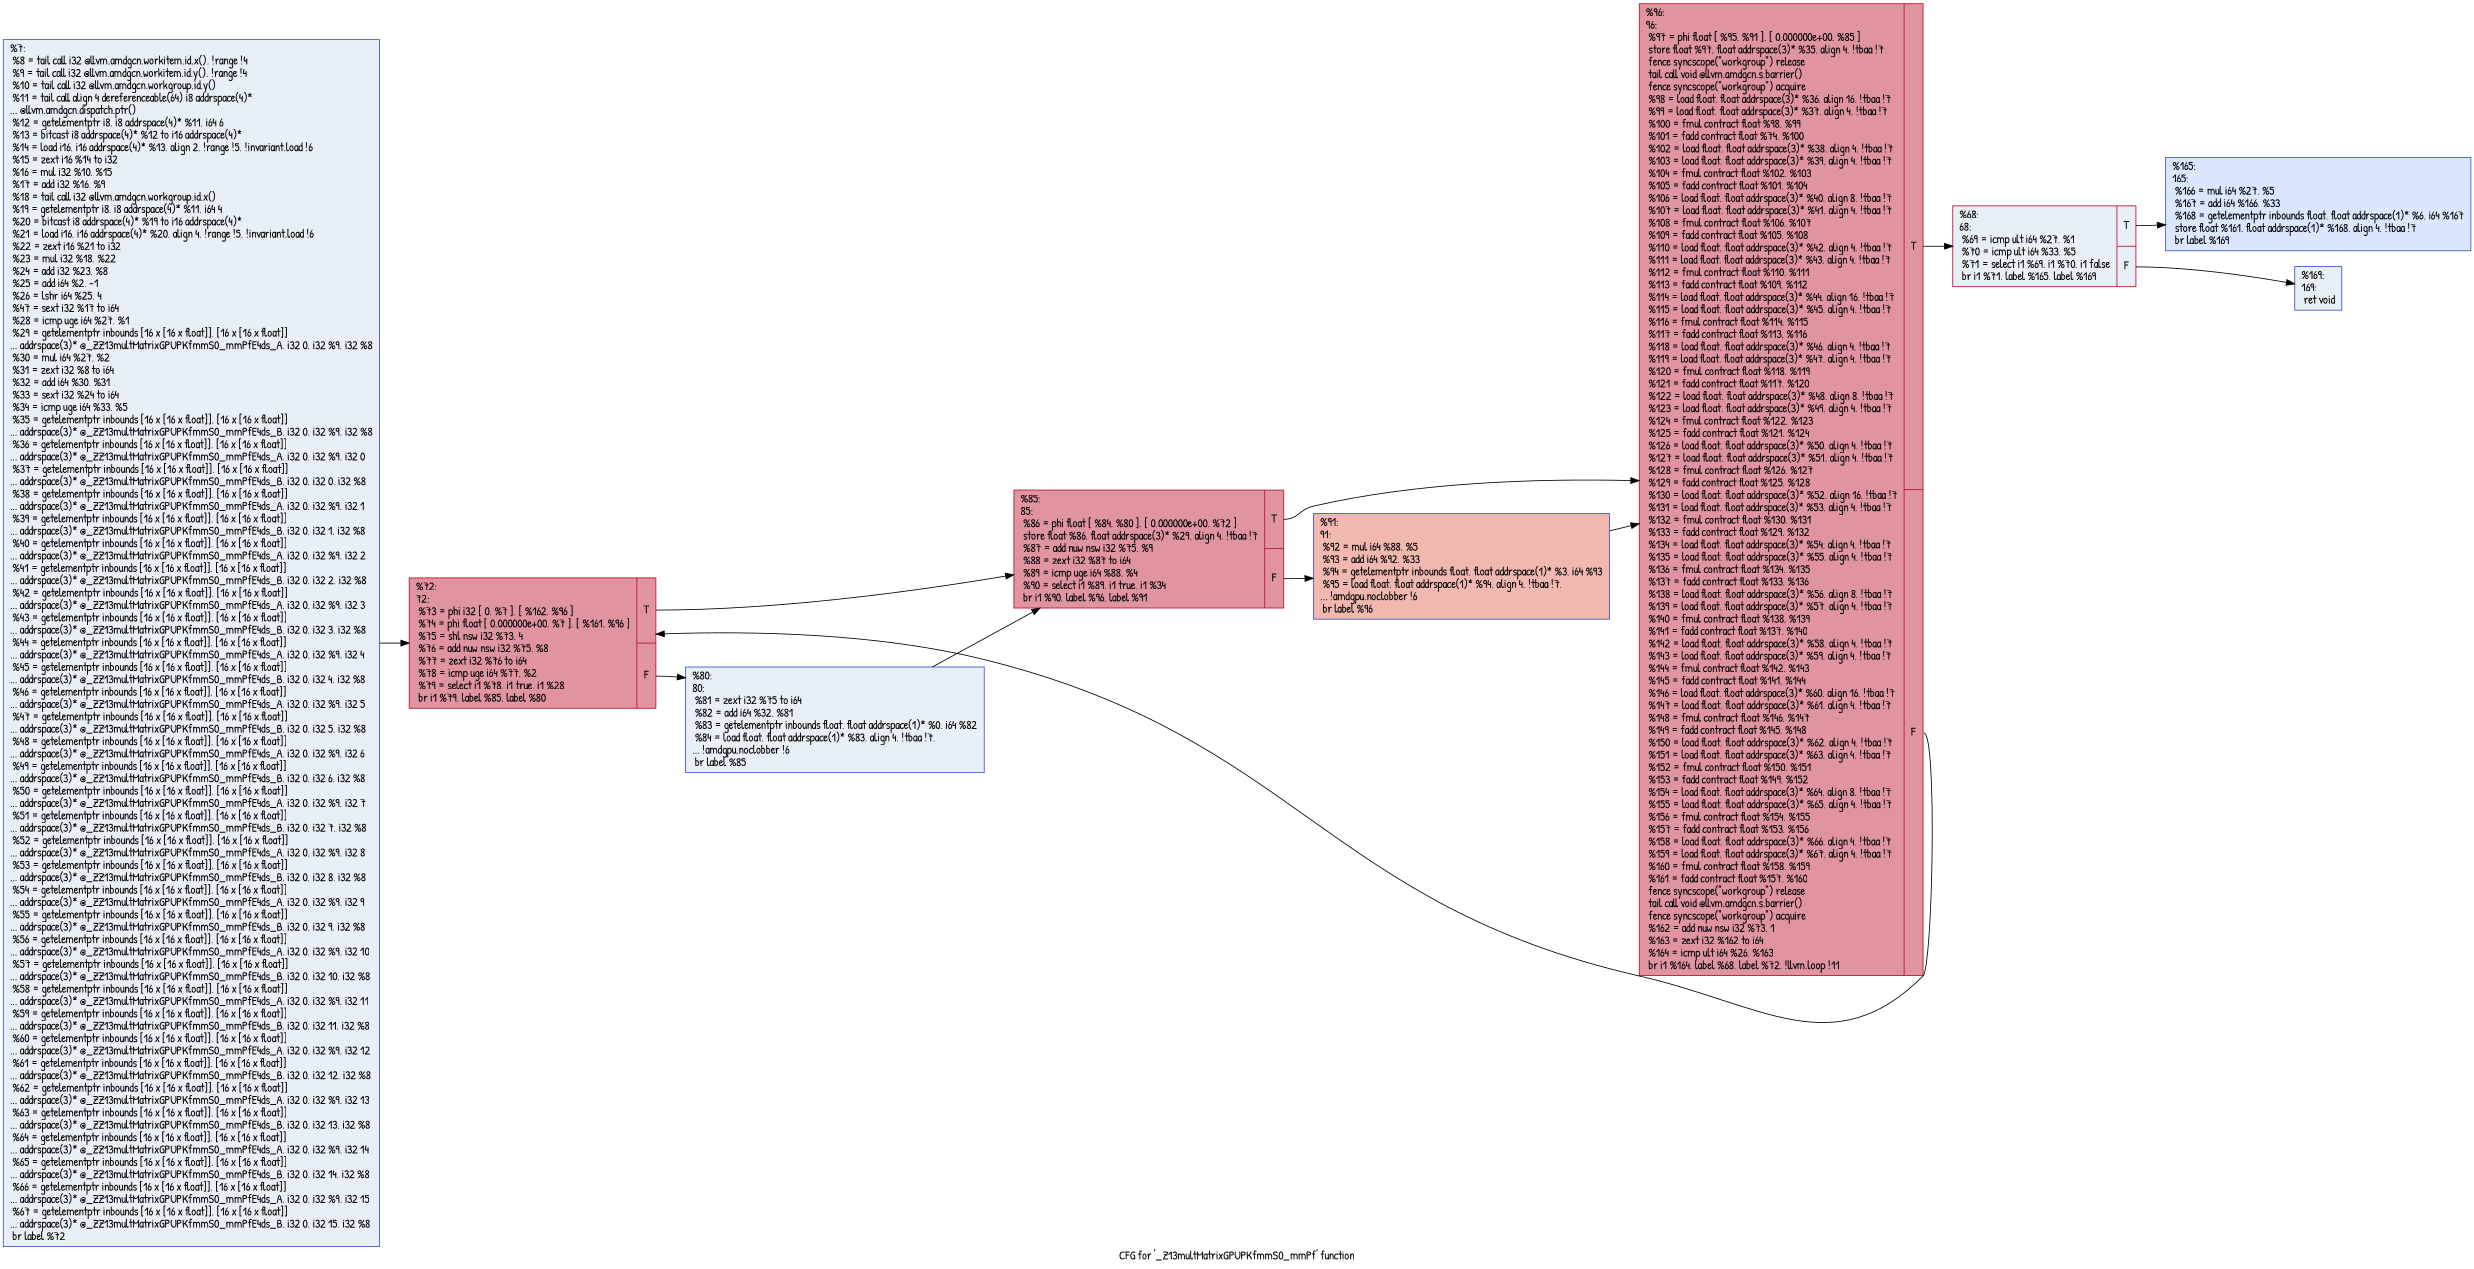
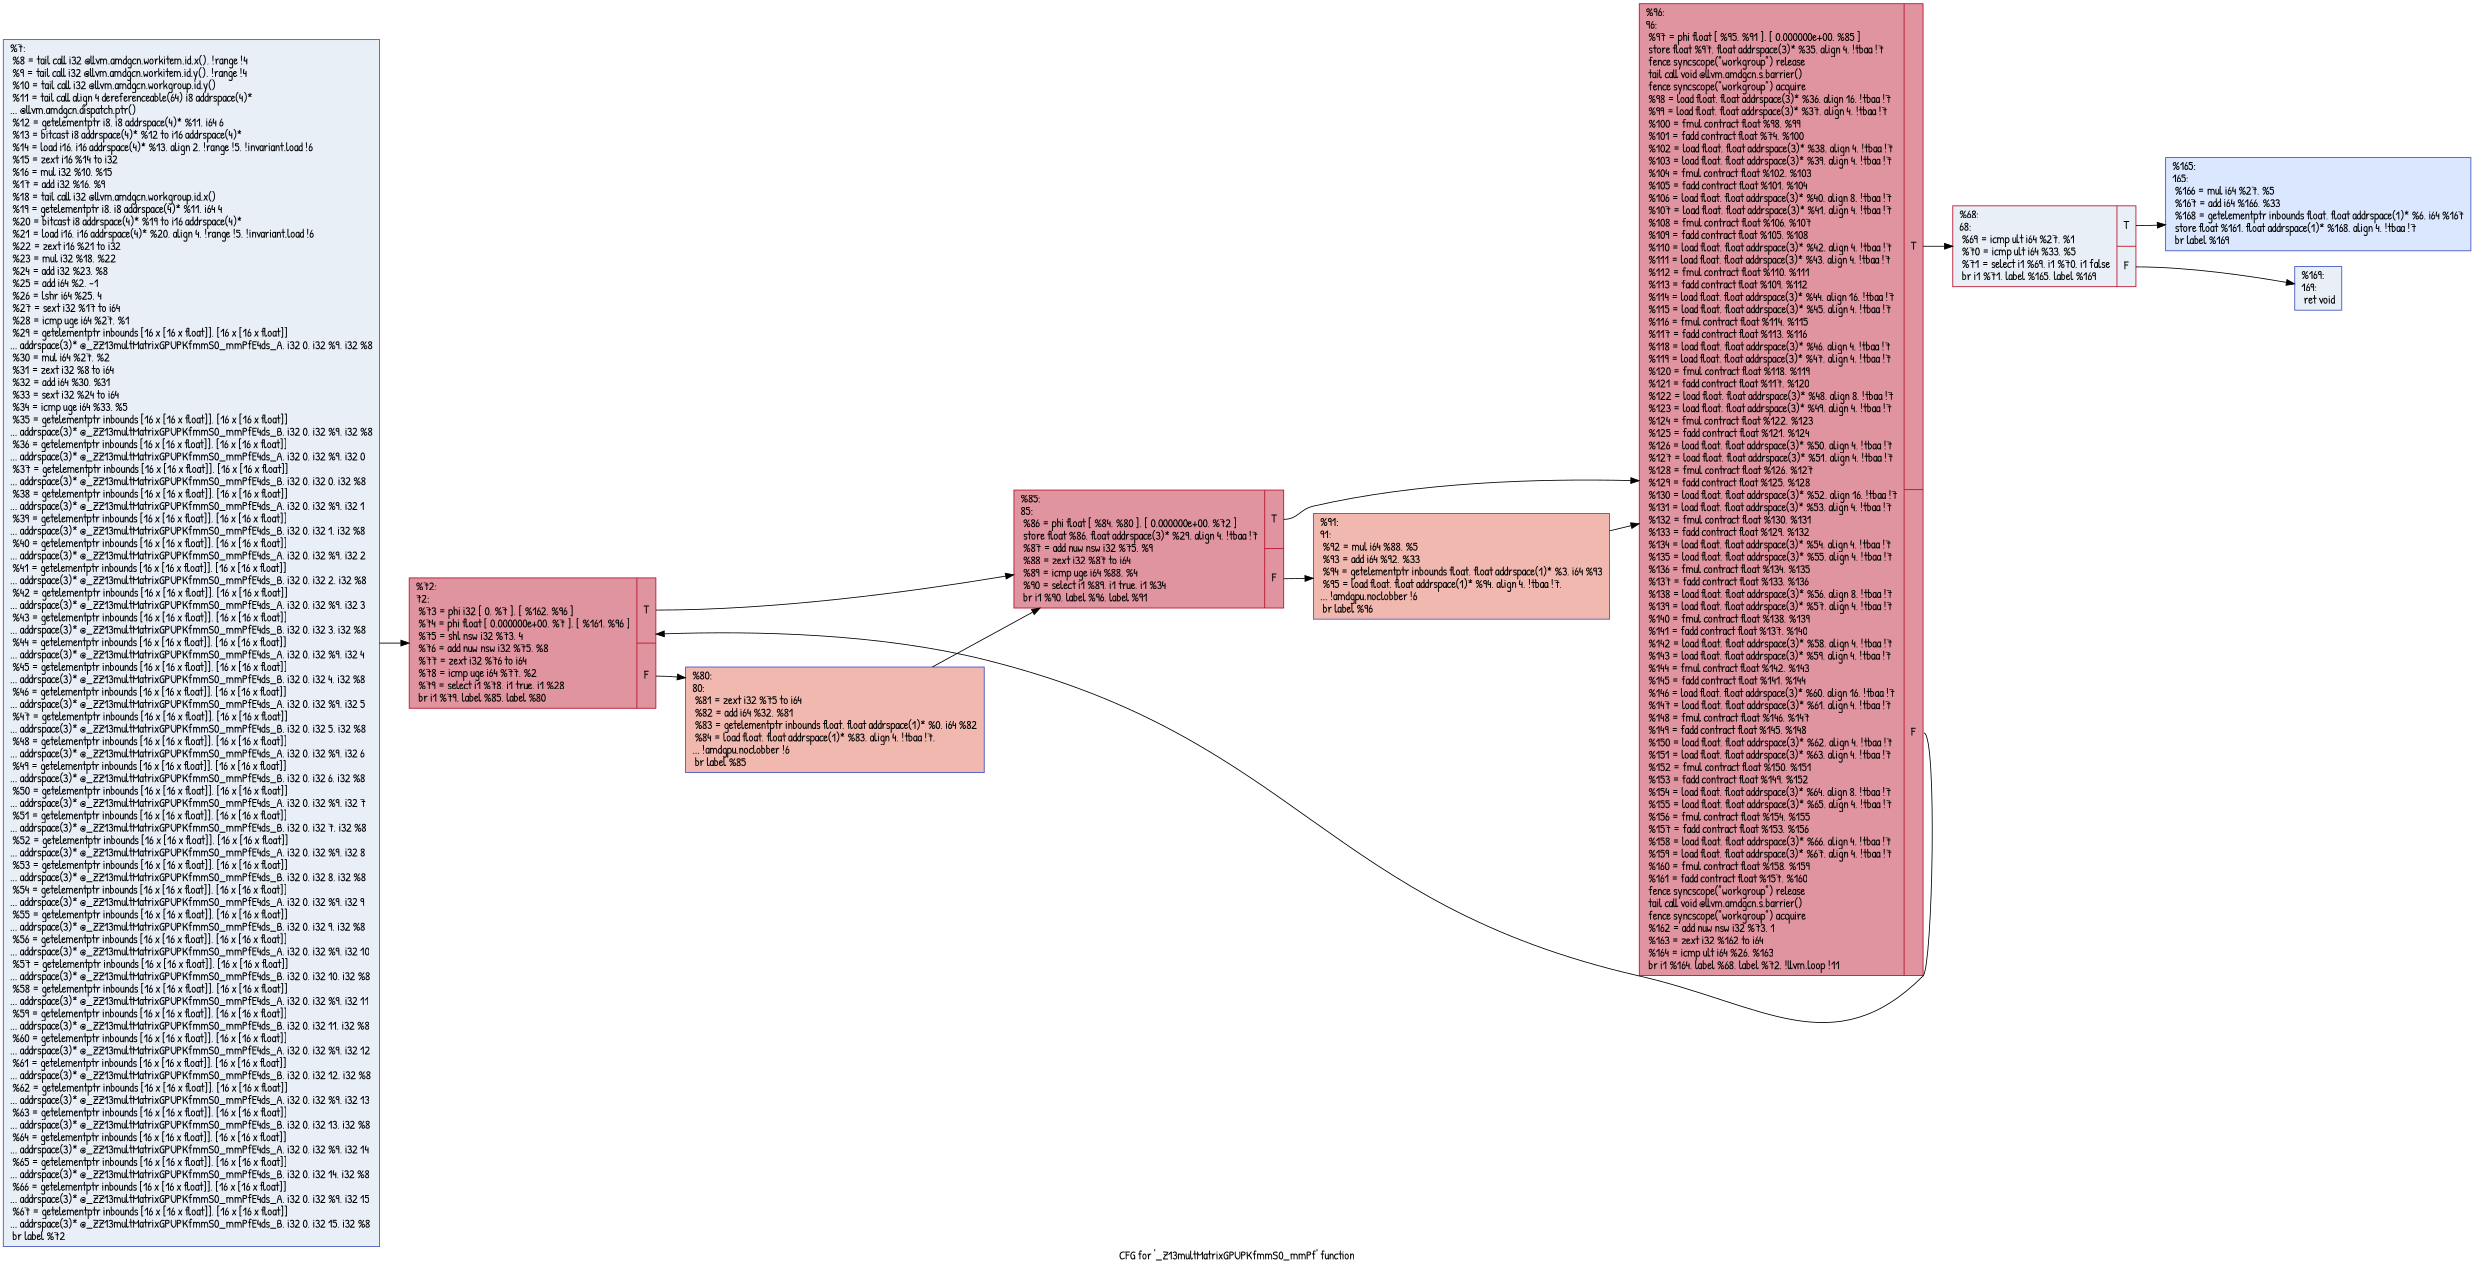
(65, 309) -> (65, 309)
(835, 720) -> (835, 720)
